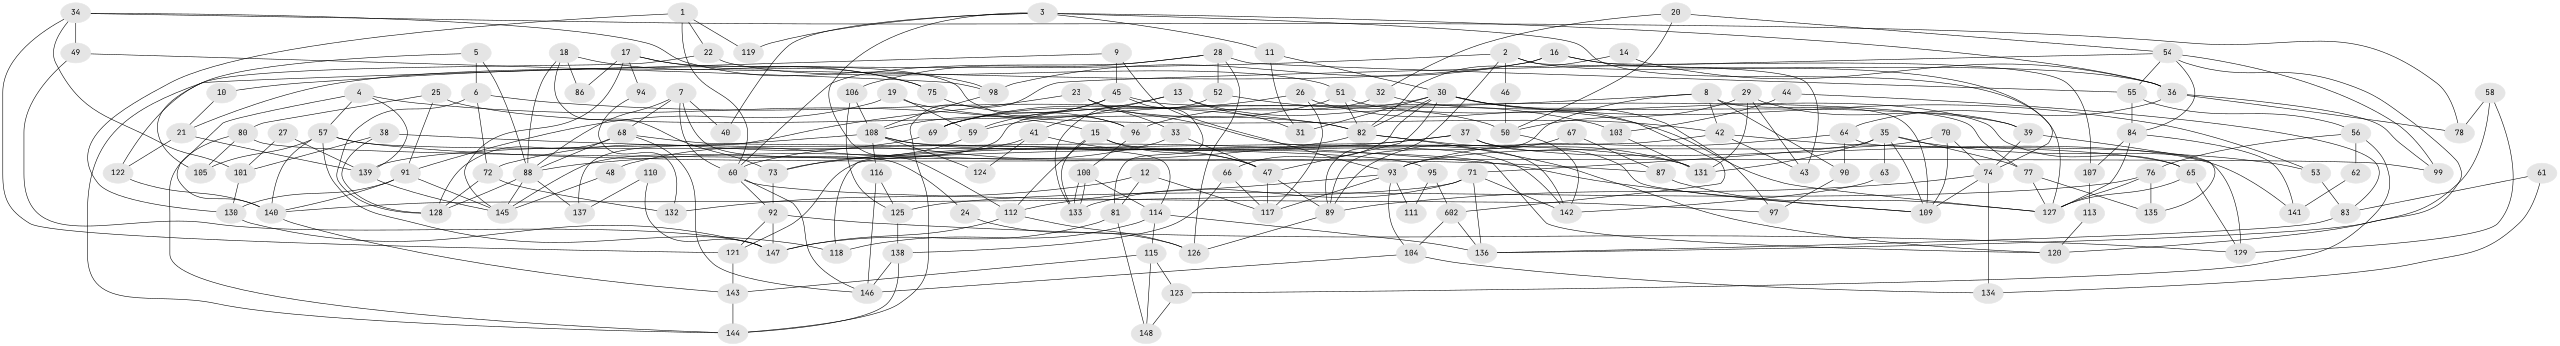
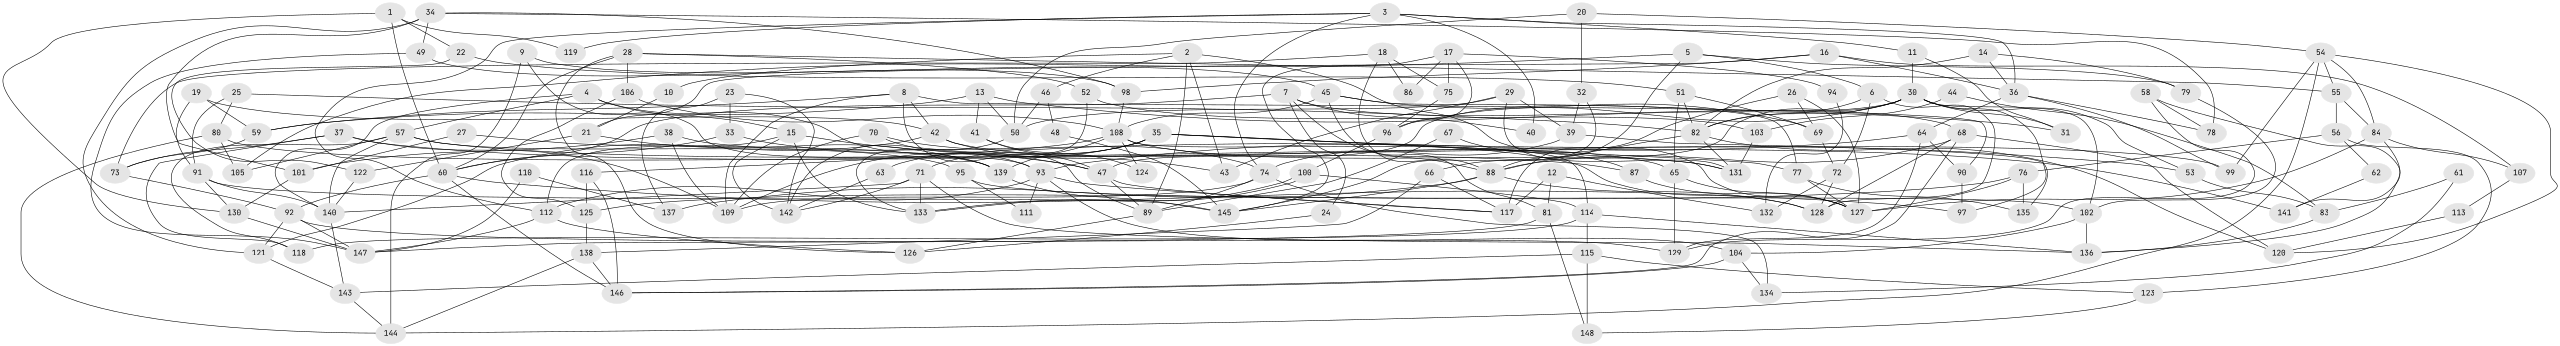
none -> (2186, 93)
(822, 152) -> (1051, 113)
(1451, 213) -> (2087, 213)
